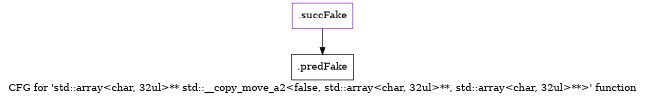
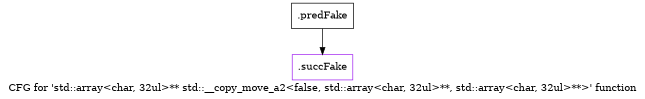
(323, 38) -> (323, 38)
